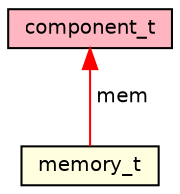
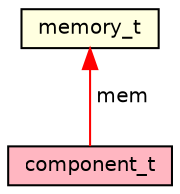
(90, 108) -> (90, 108)
